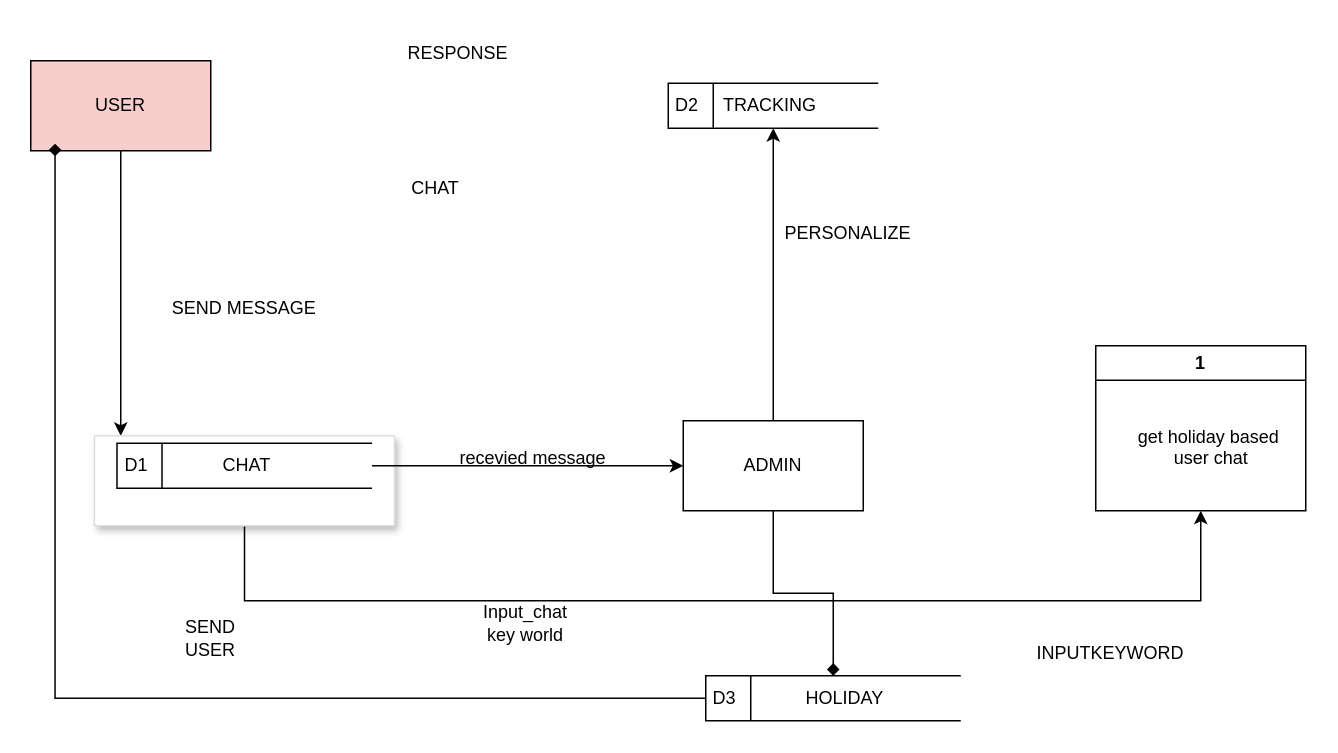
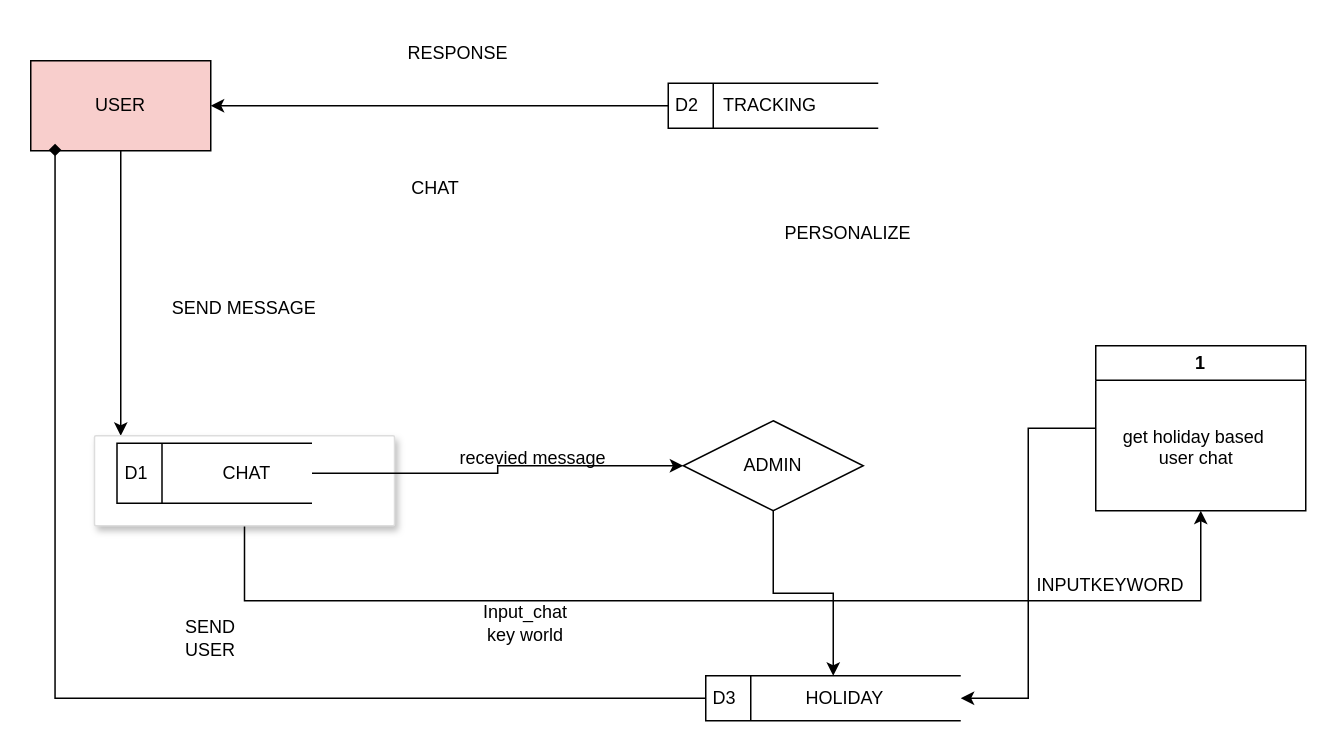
none -> (445, 106)
(773, 279) -> none
(1208, 458) -> (1193, 458)
(245, 466) -> (215, 473)
(773, 466) -> (773, 466)
none -> (1028, 559)
(1111, 653) -> (1111, 586)
(833, 663) -> (833, 664)
